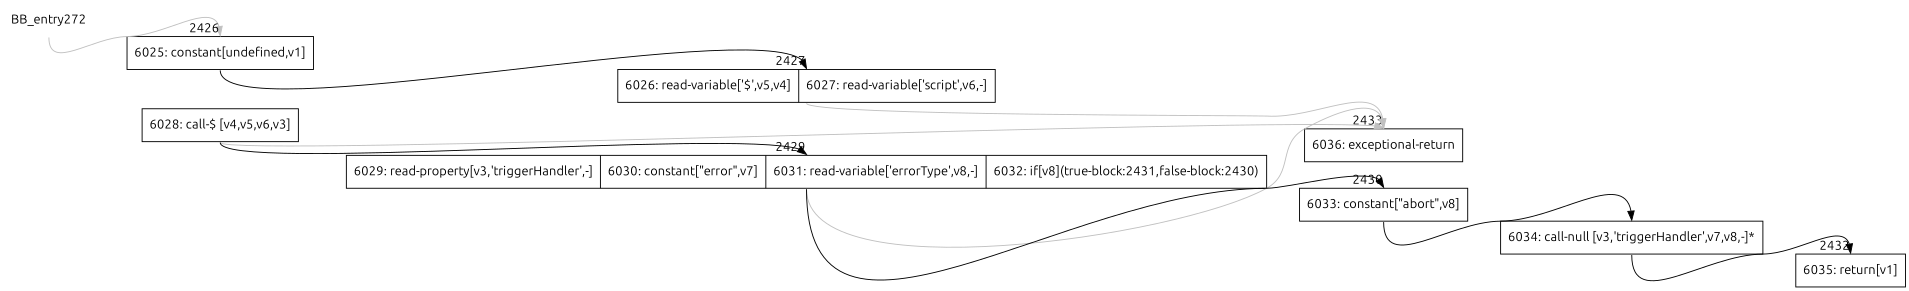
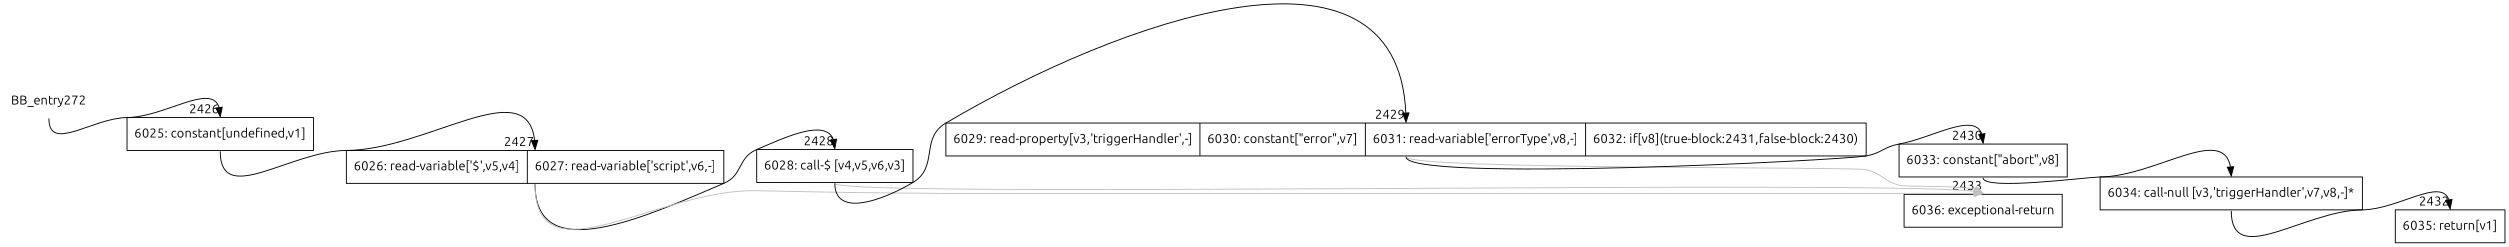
(131, 36) -> (131, 117)
none -> (706, 191)
